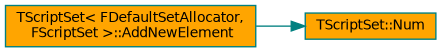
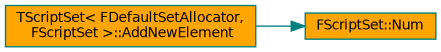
(371, 26) -> (371, 26)
